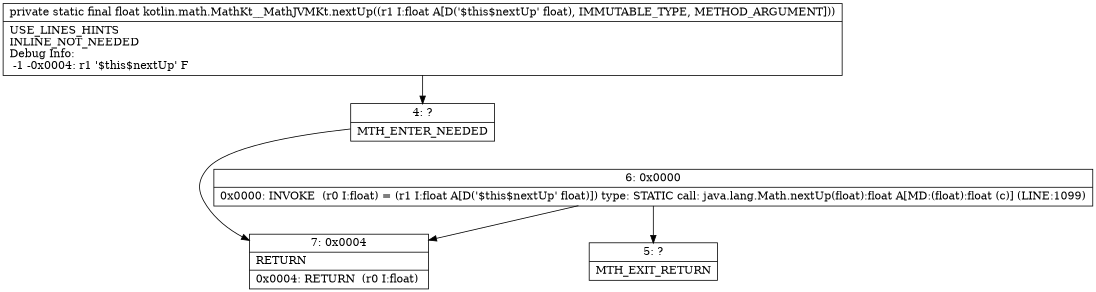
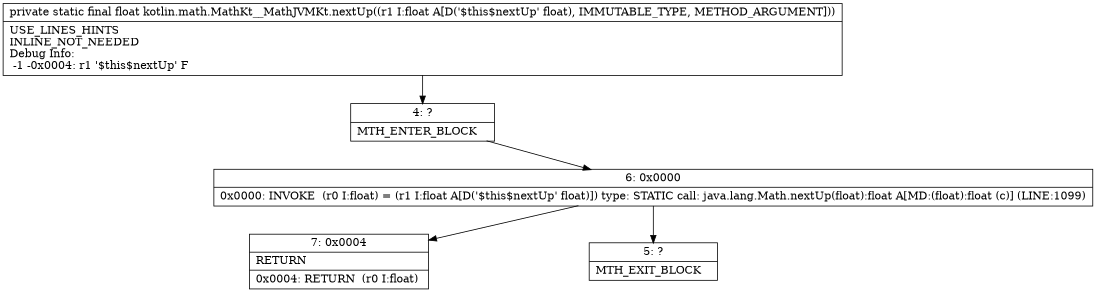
(423, 131) -> (417, 131)
(234, 153) -> (535, 154)
(653, 271) -> (649, 271)
